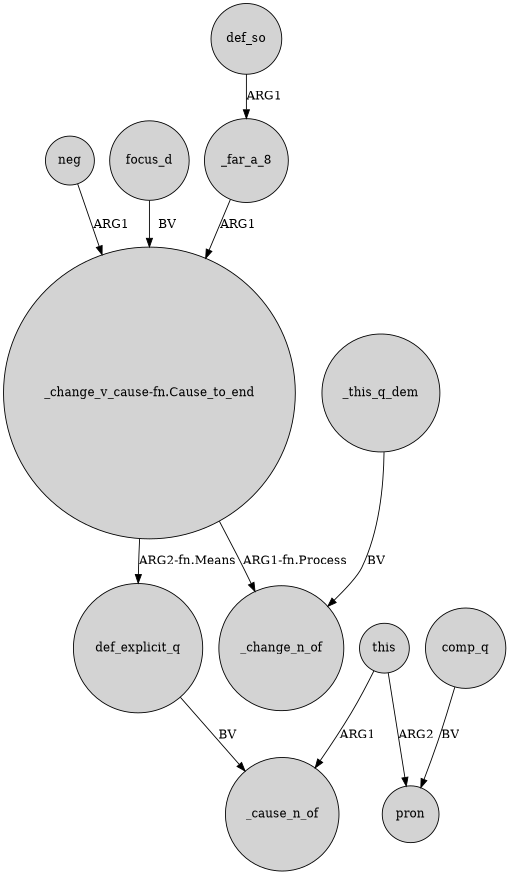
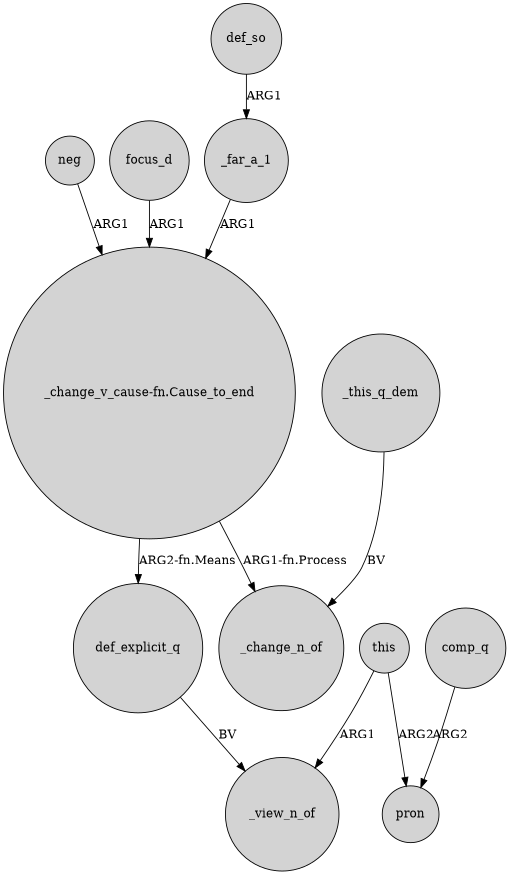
(246, 161) -> (246, 161)
(167, 225) -> (167, 225)
(450, 735) -> (450, 735)
(282, 814) -> (282, 814)
